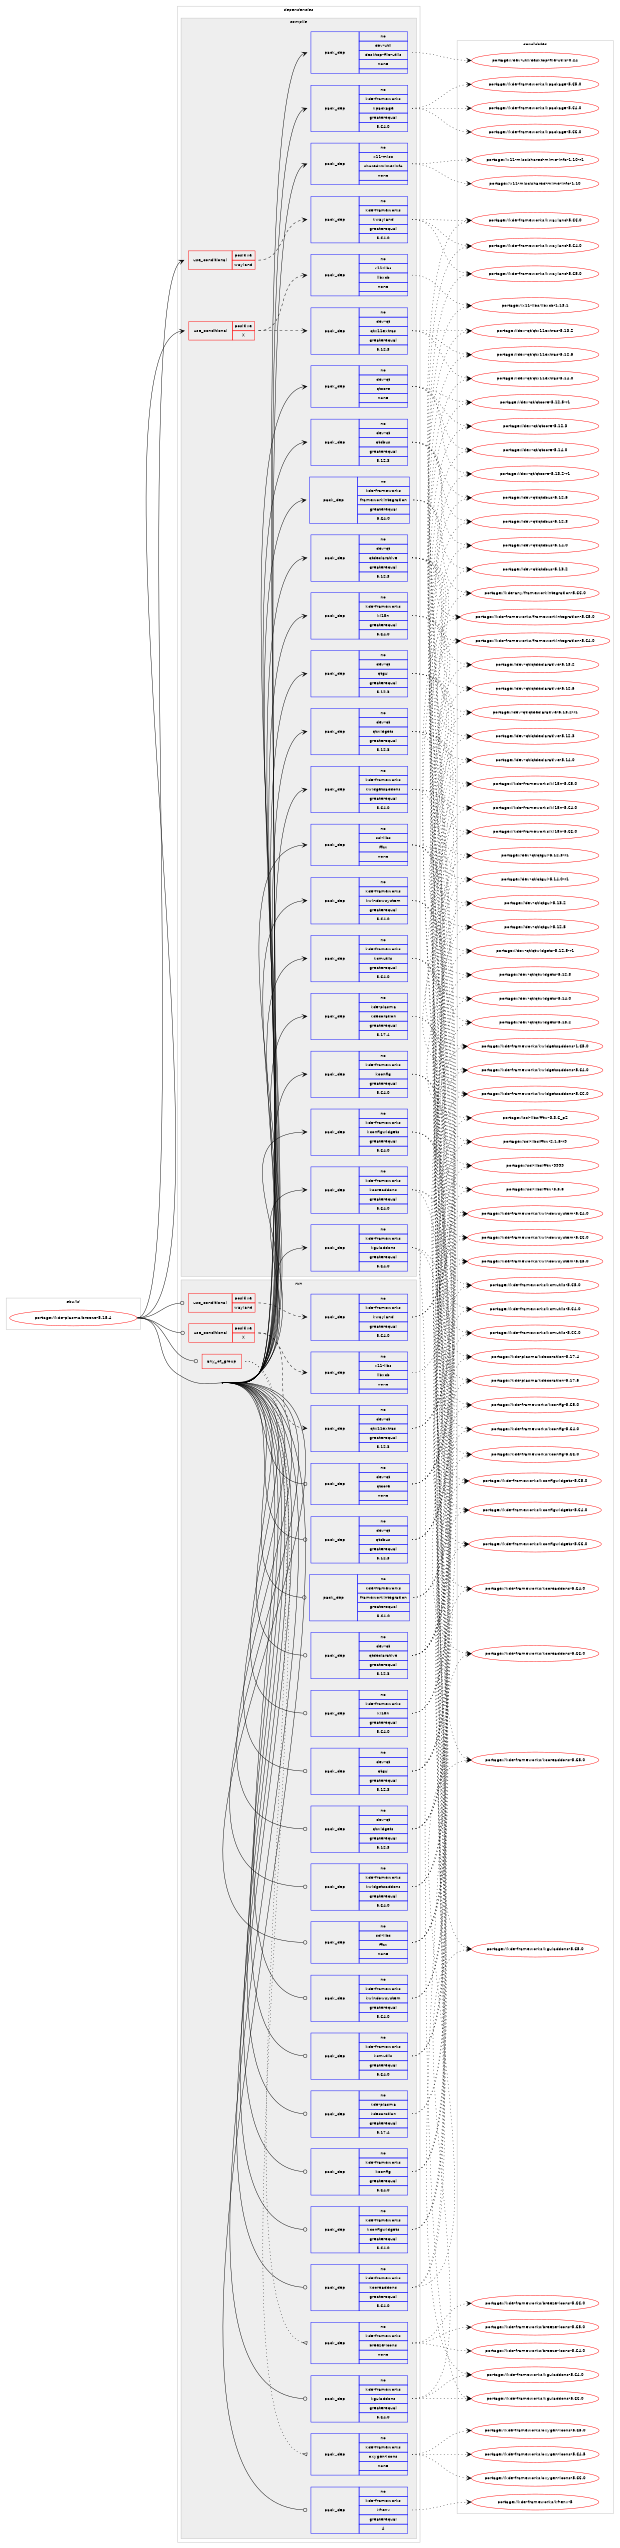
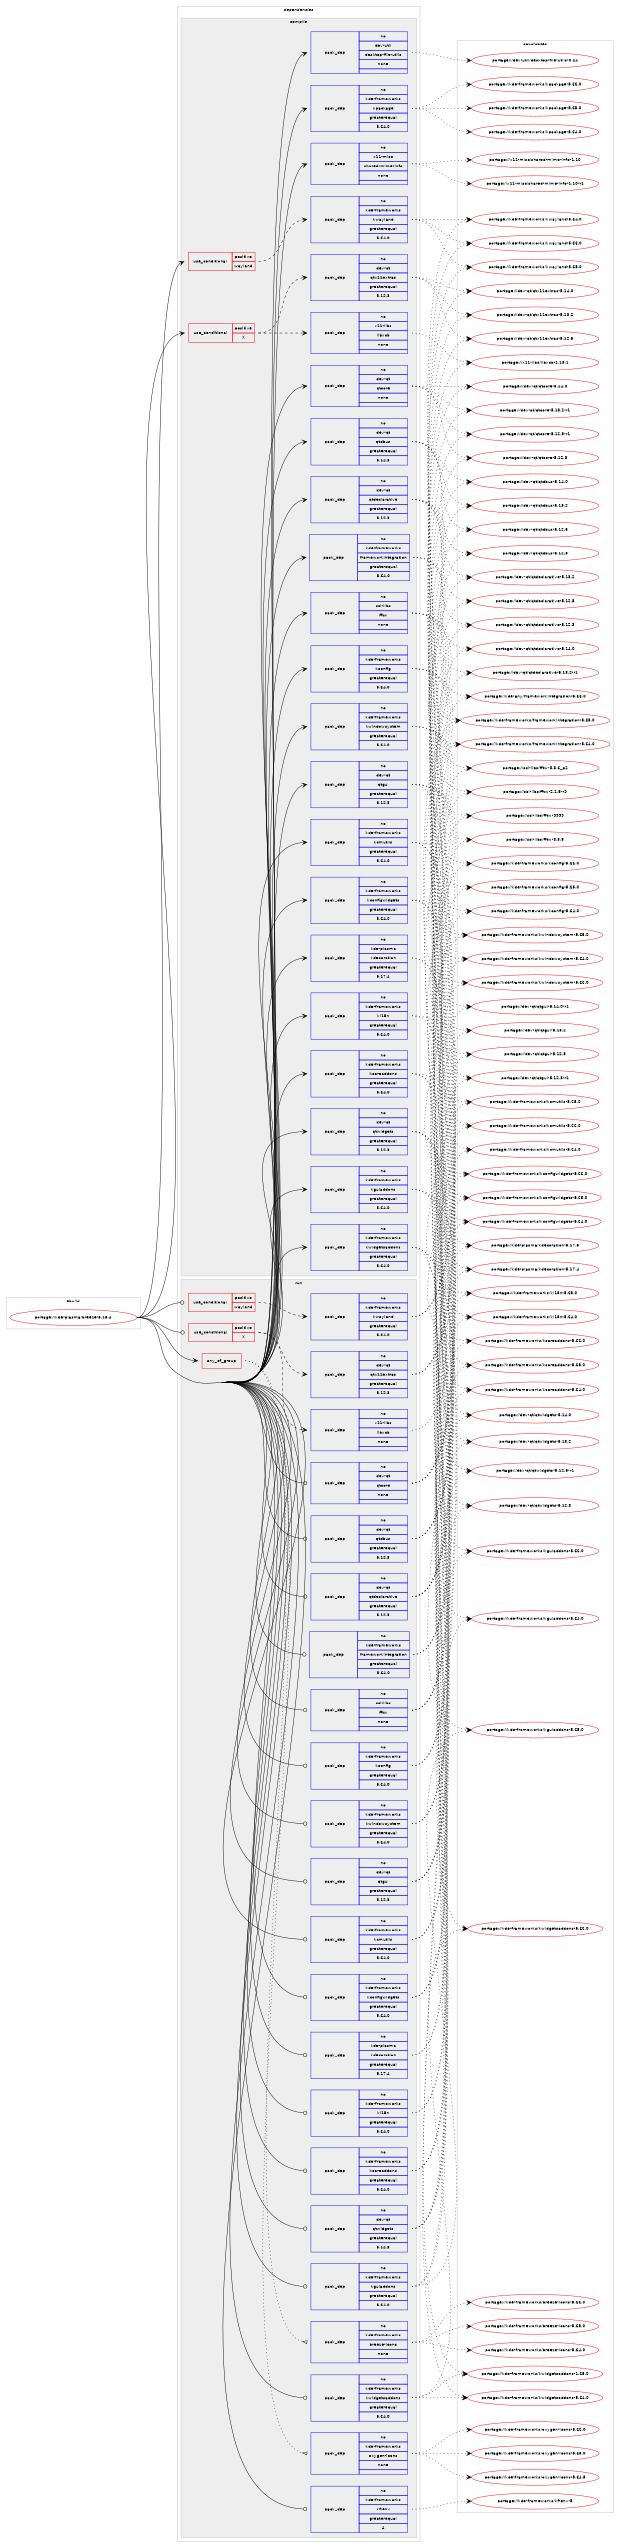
(535, 832) -> none
(167, 1338) -> (166, 1337)
